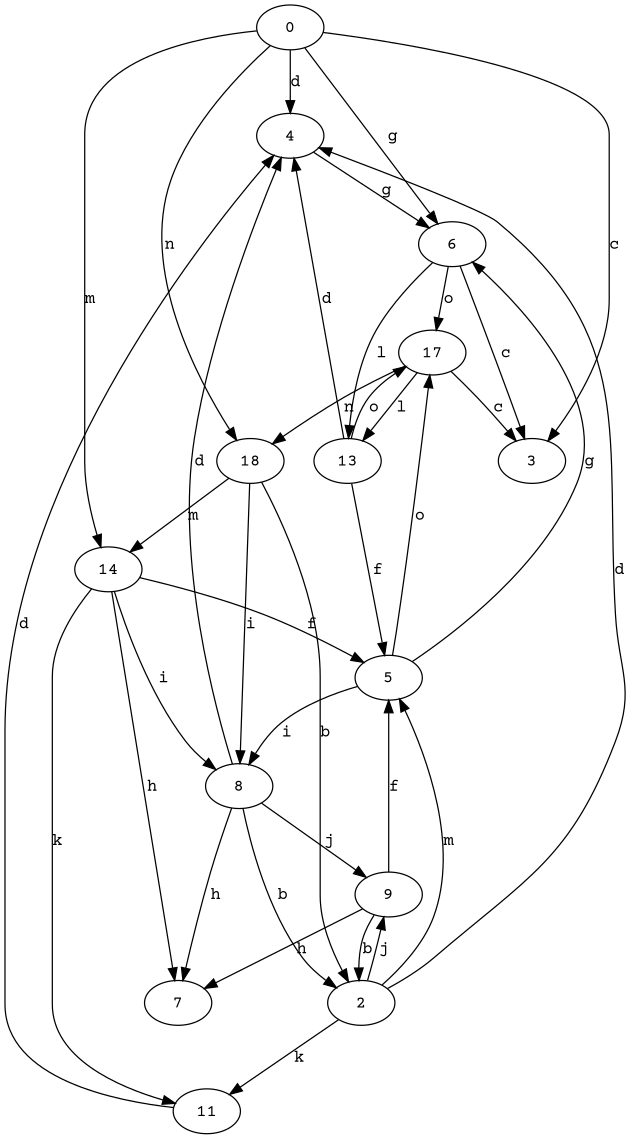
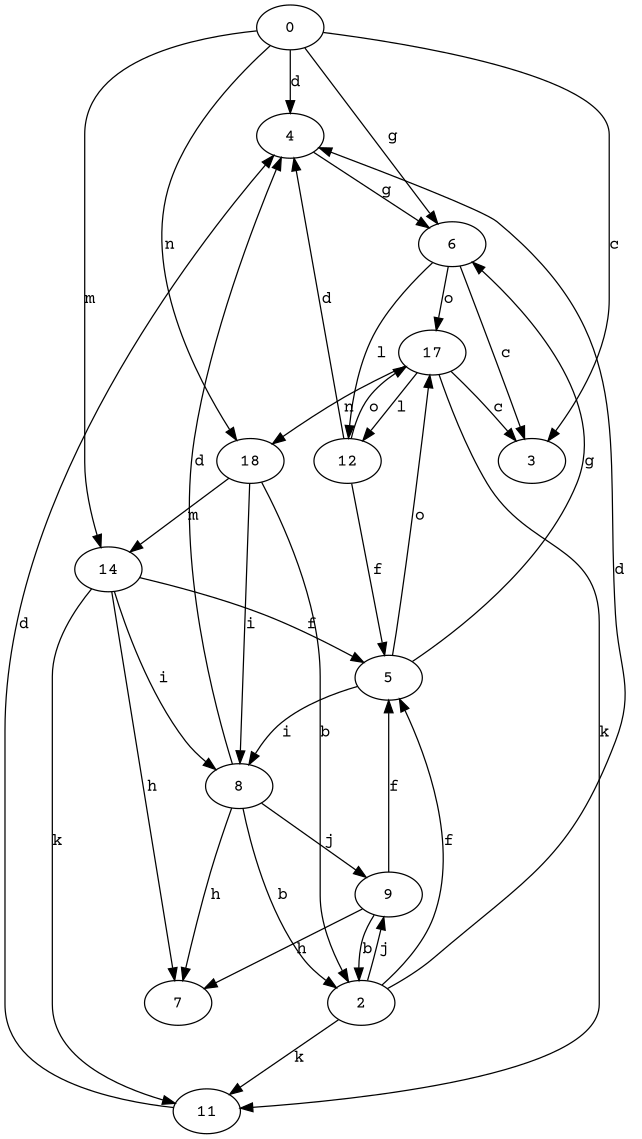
(348, 461) -> (348, 461)
(449, 840) -> (449, 840)
none -> (599, 849)
